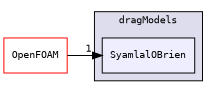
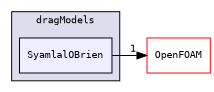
(80, 55) -> (126, 55)
